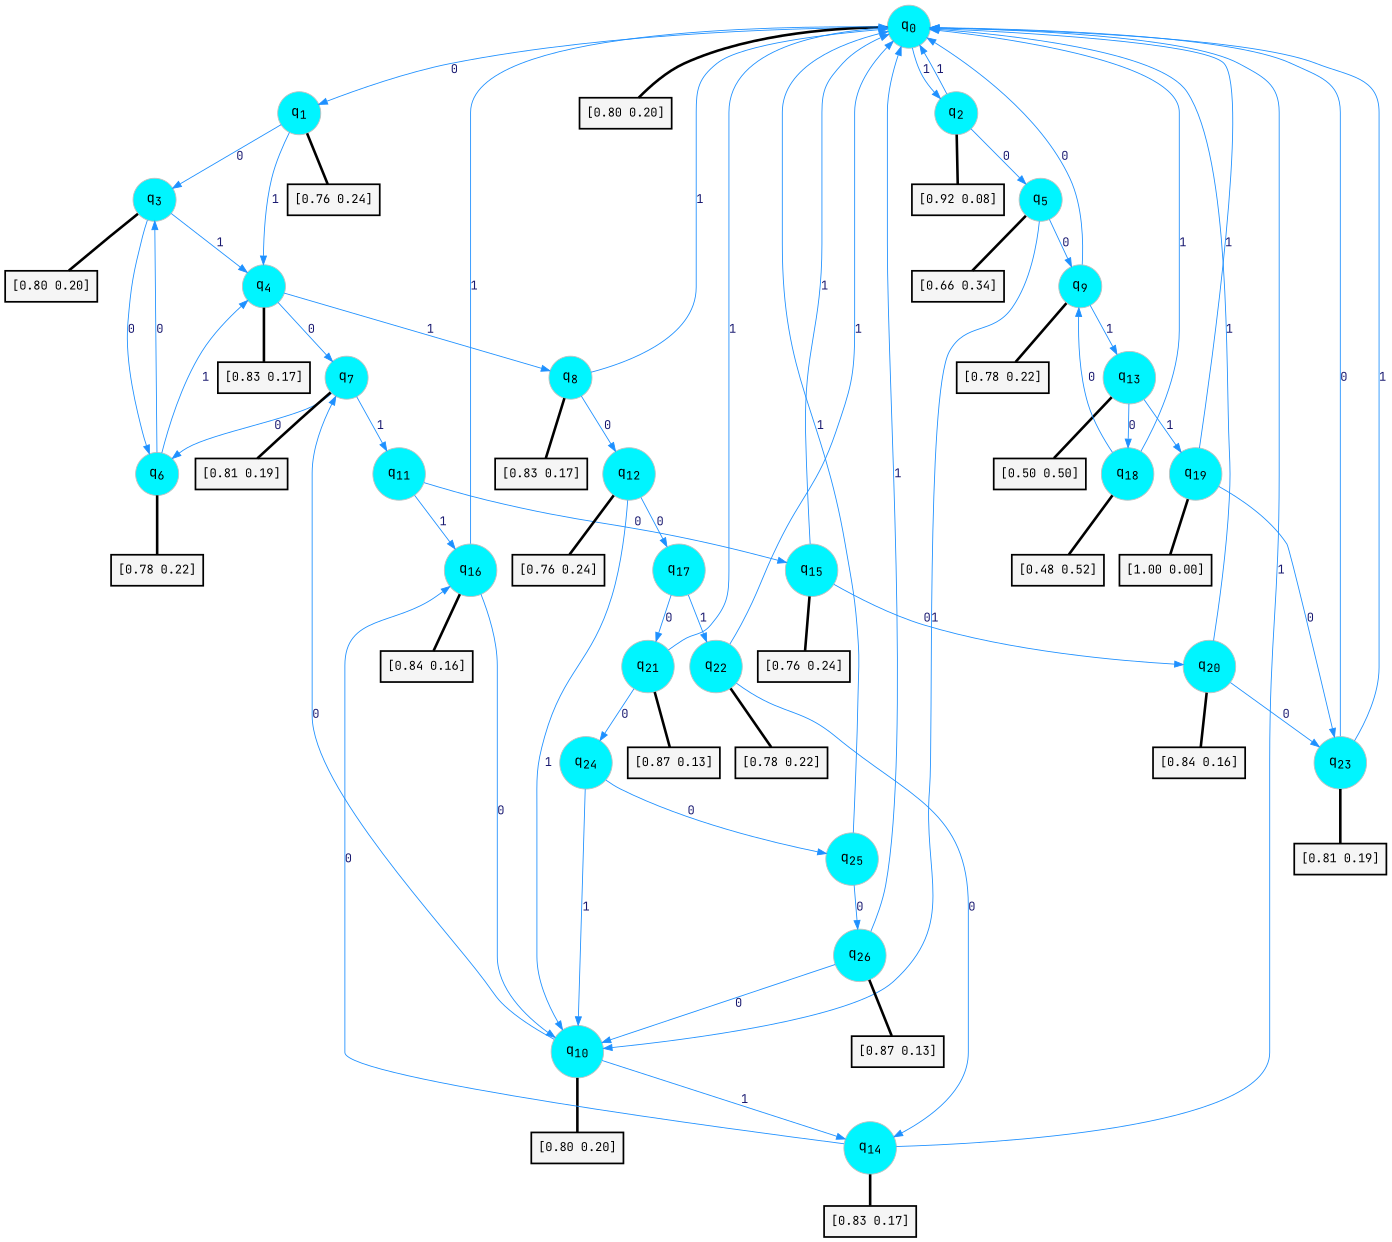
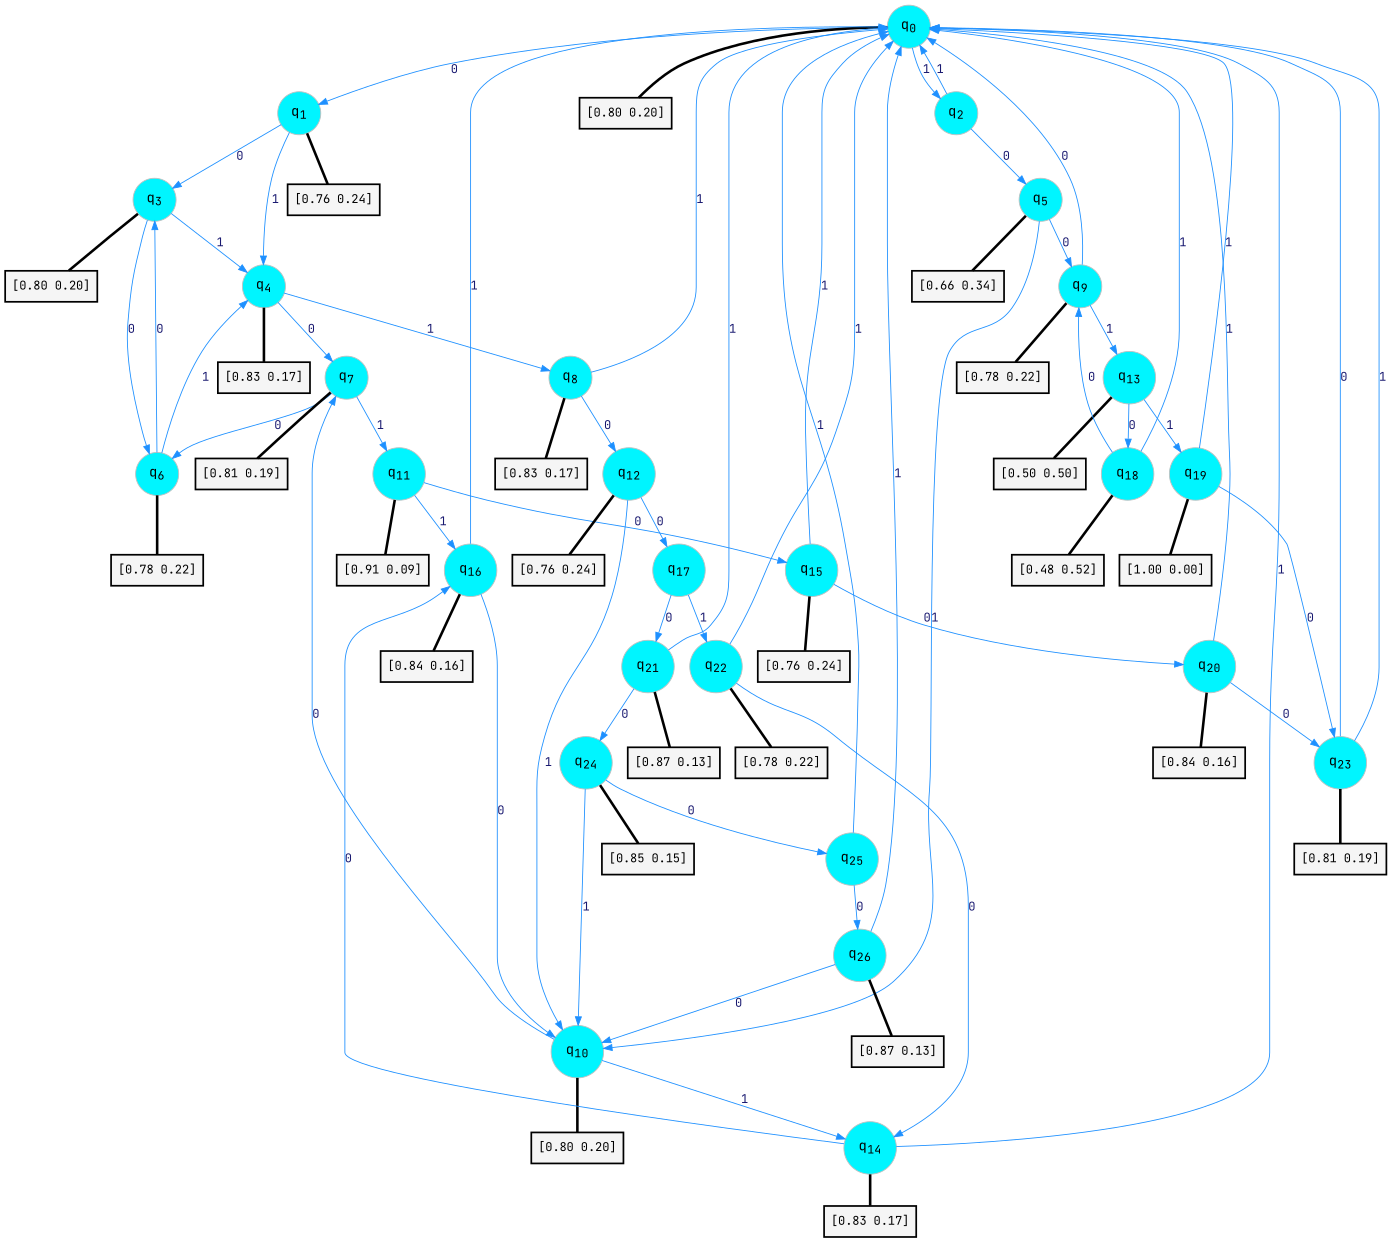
(958, 200) -> none
none -> (383, 570)
none -> (648, 859)
